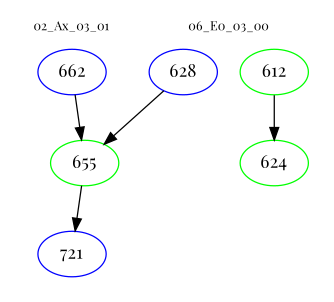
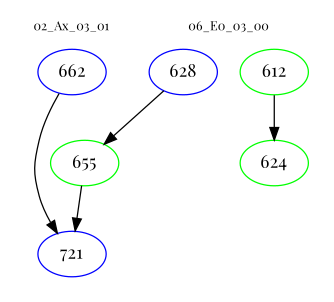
(77, 111) -> (36, 157)
